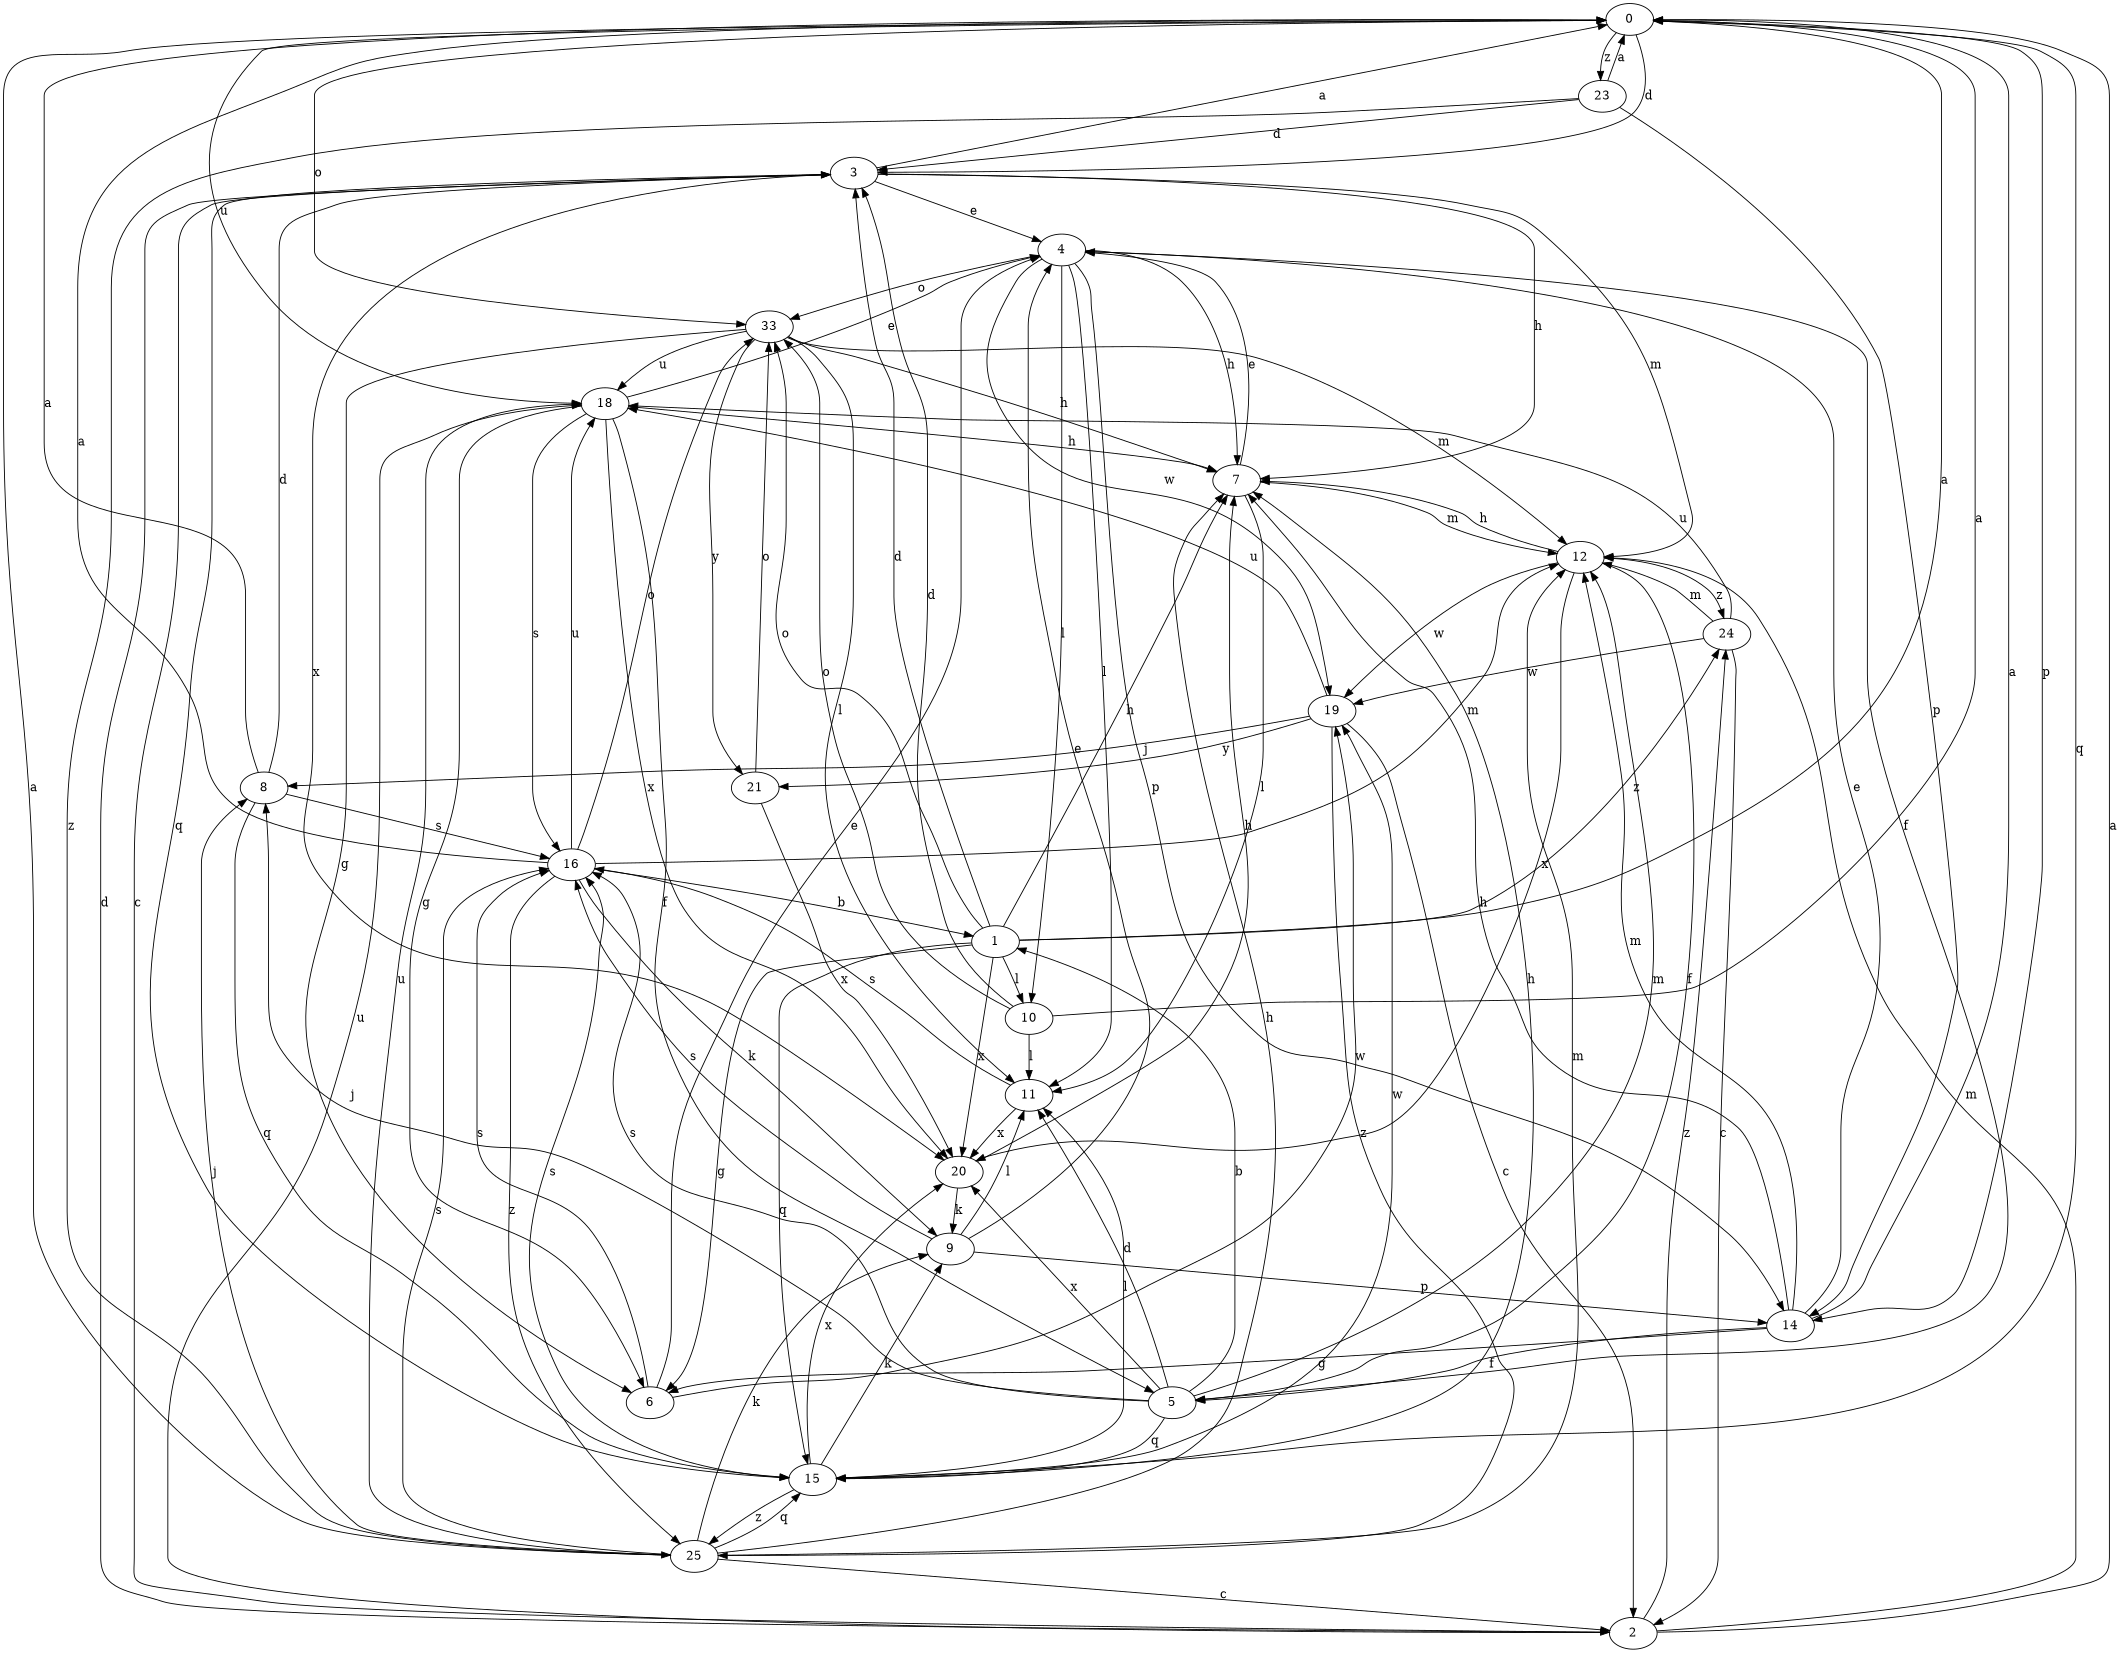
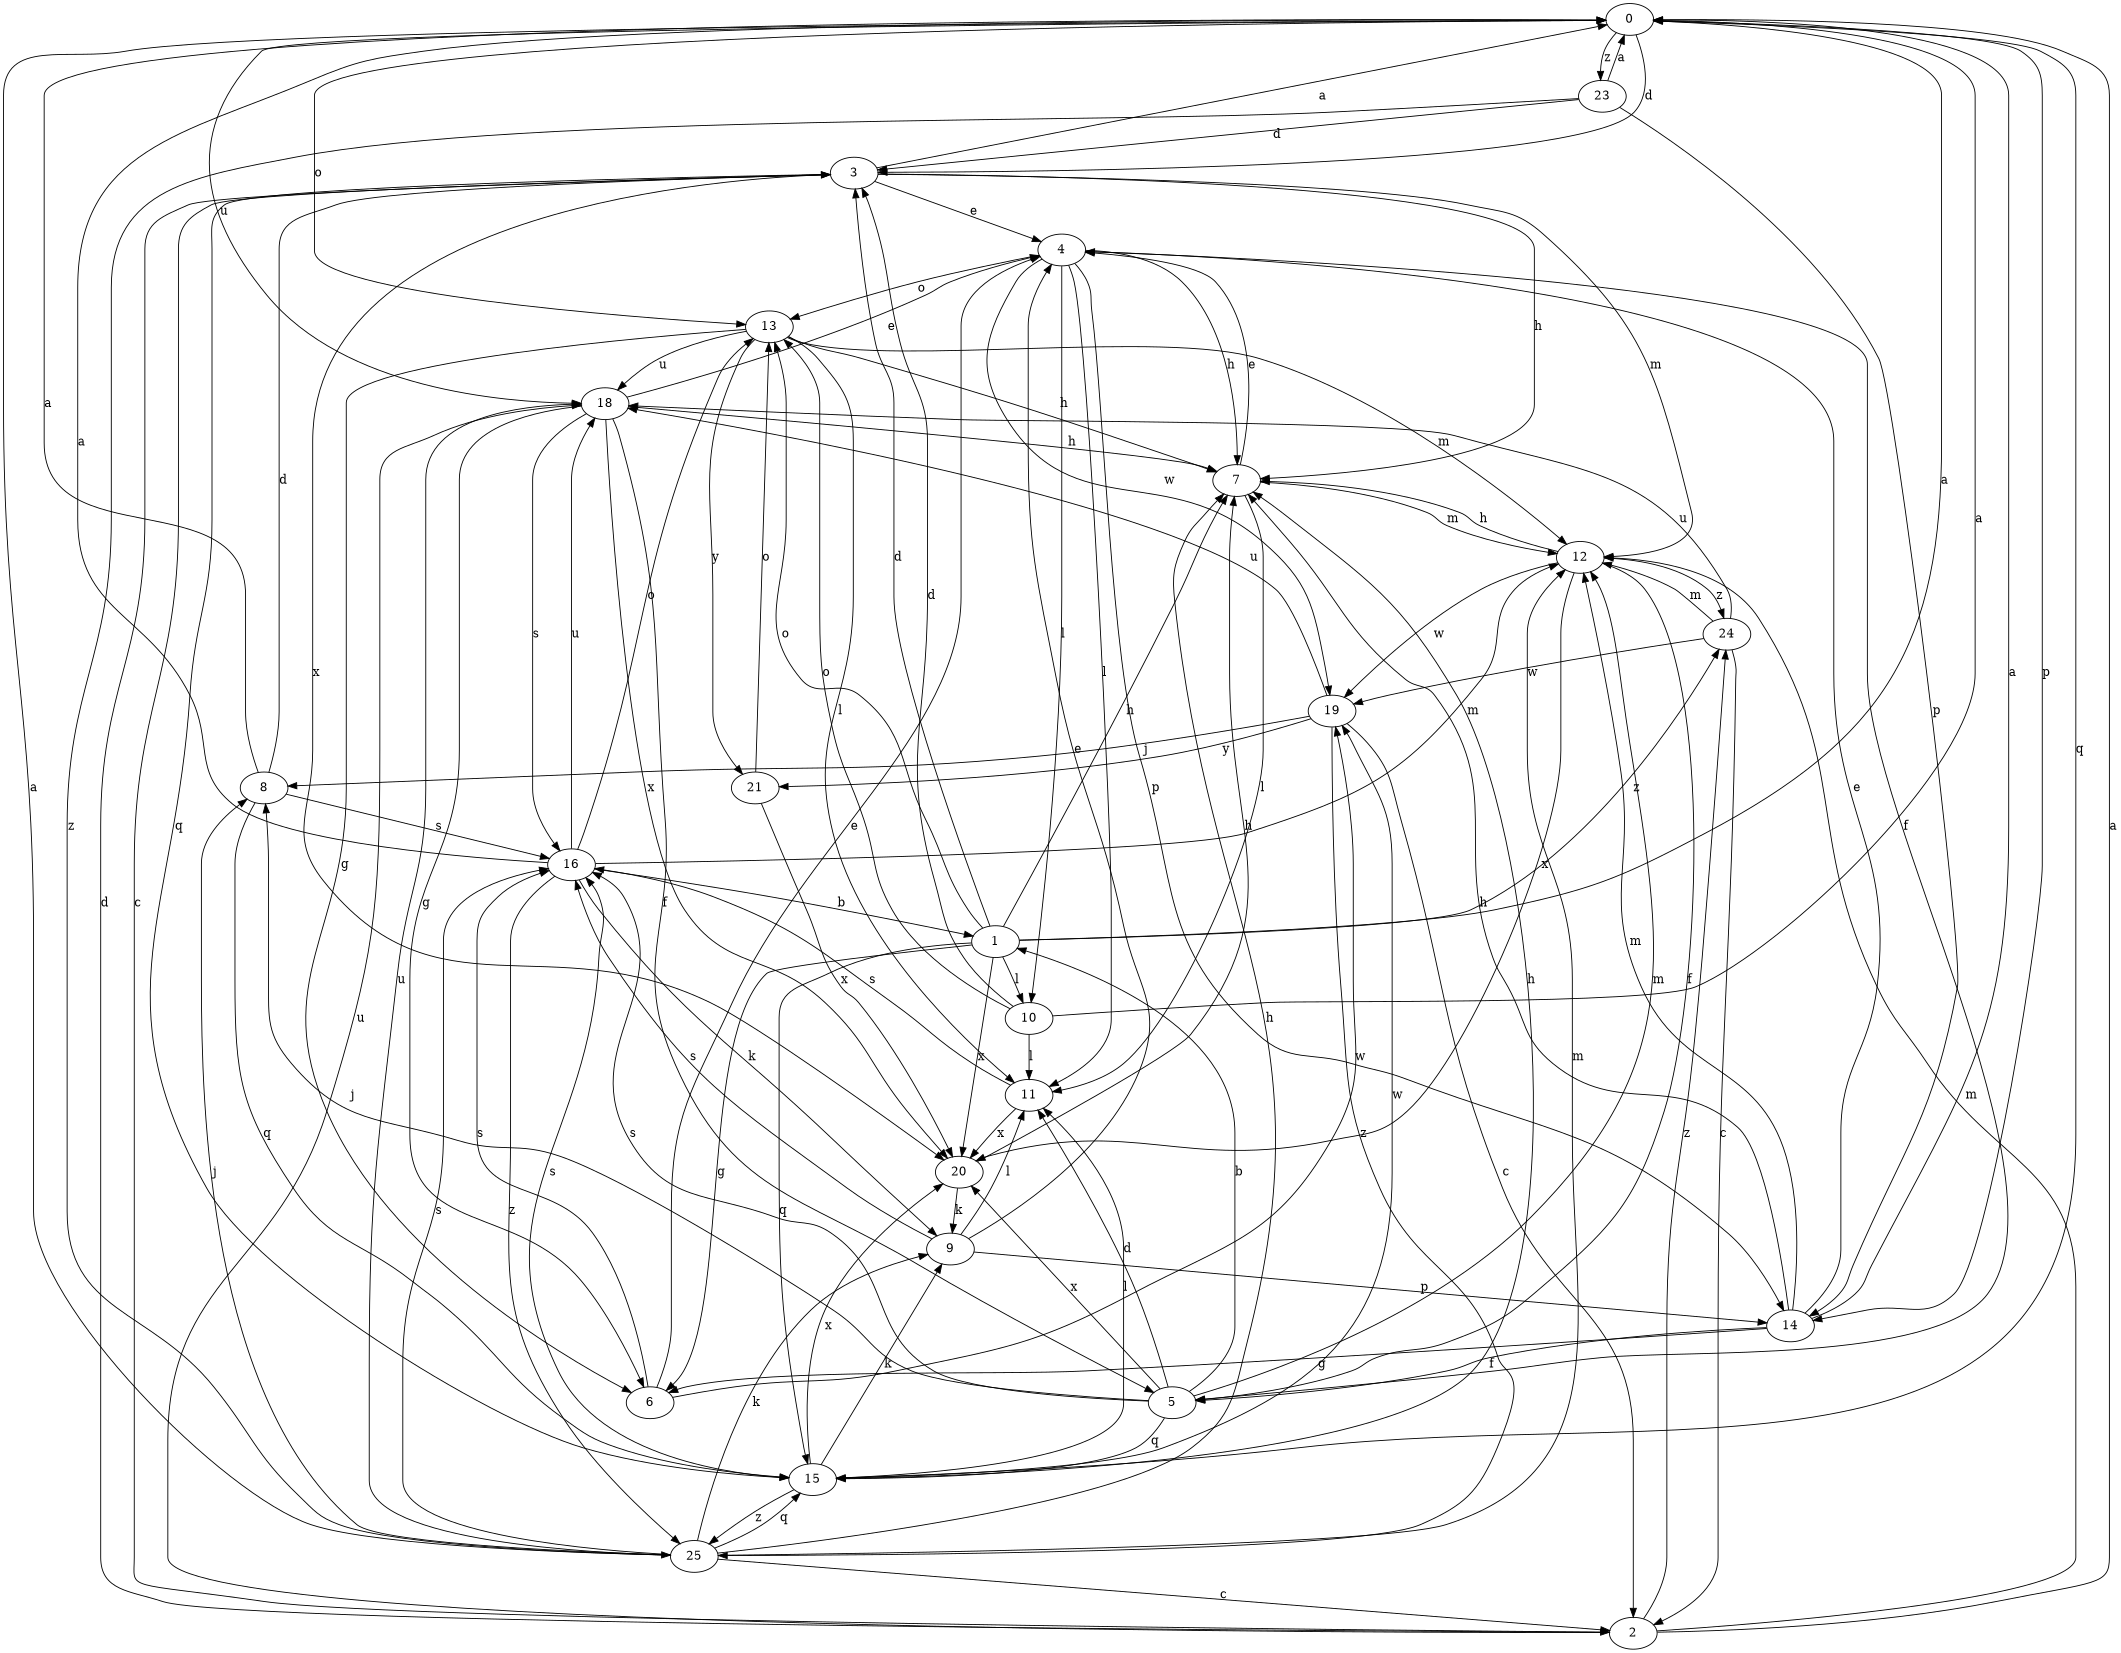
(769, 327) -> (769, 327)
